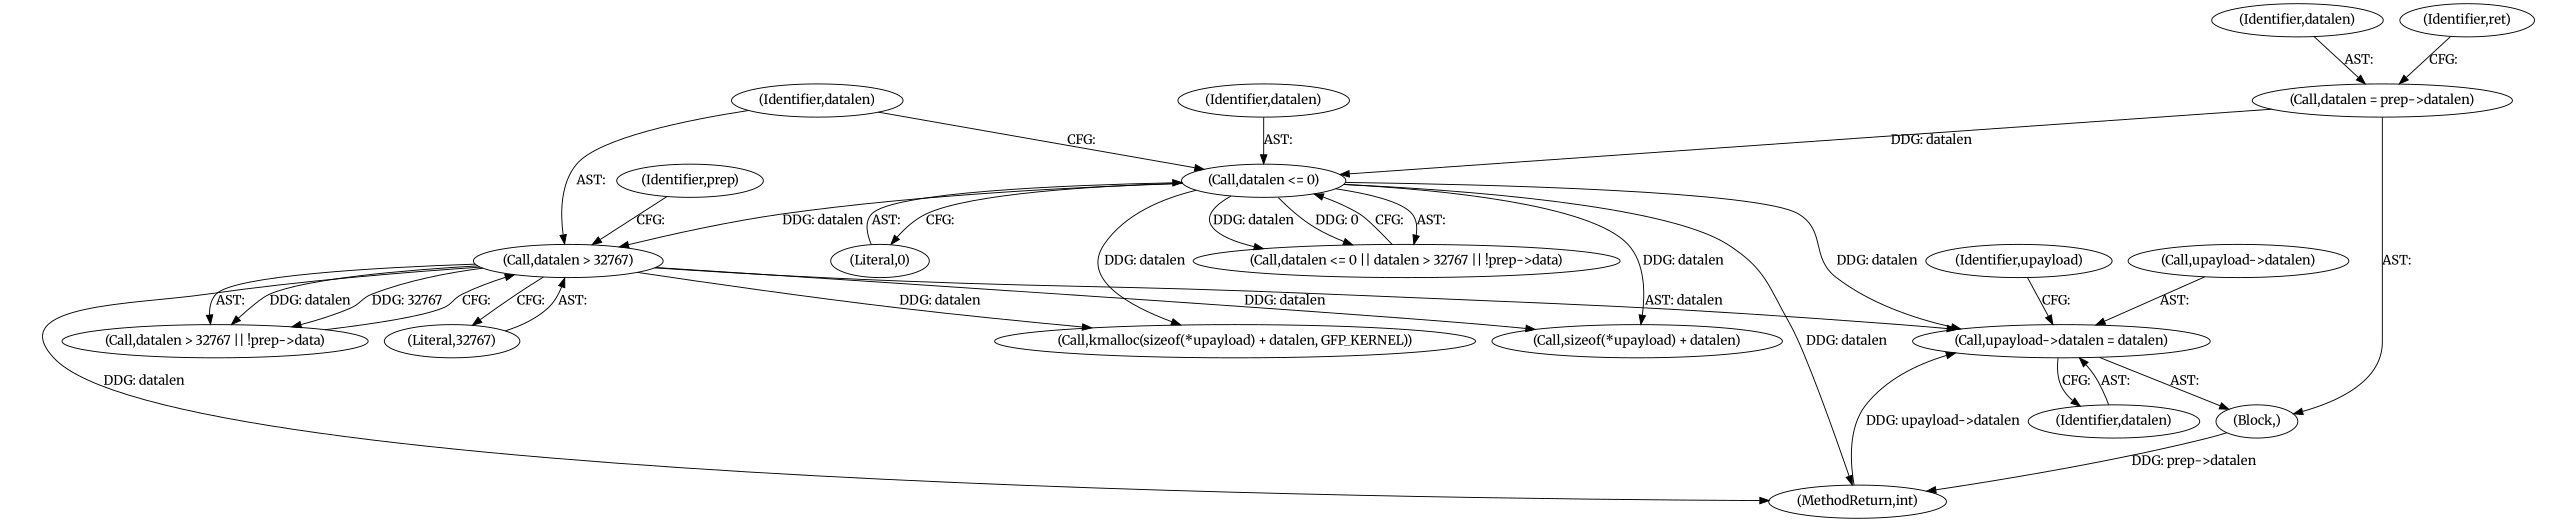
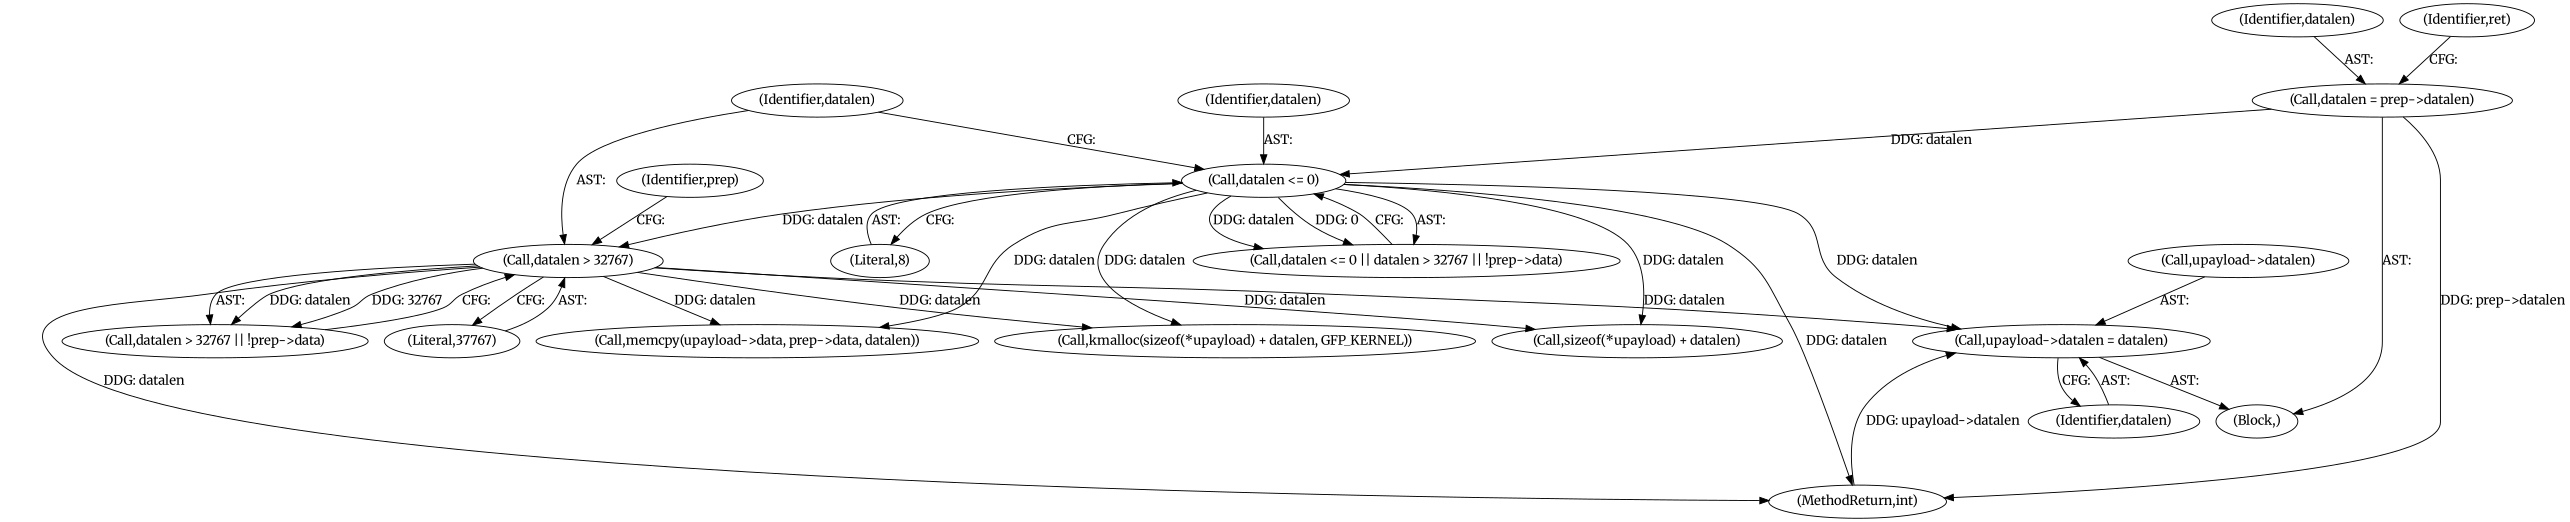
(880, 261) -> (880, 261)
(2019, 261) -> none
(1684, 301) -> (1684, 301)
(452, 341) -> (452, 341)
none -> (757, 341)
(2082, 465) -> (2360, 459)
